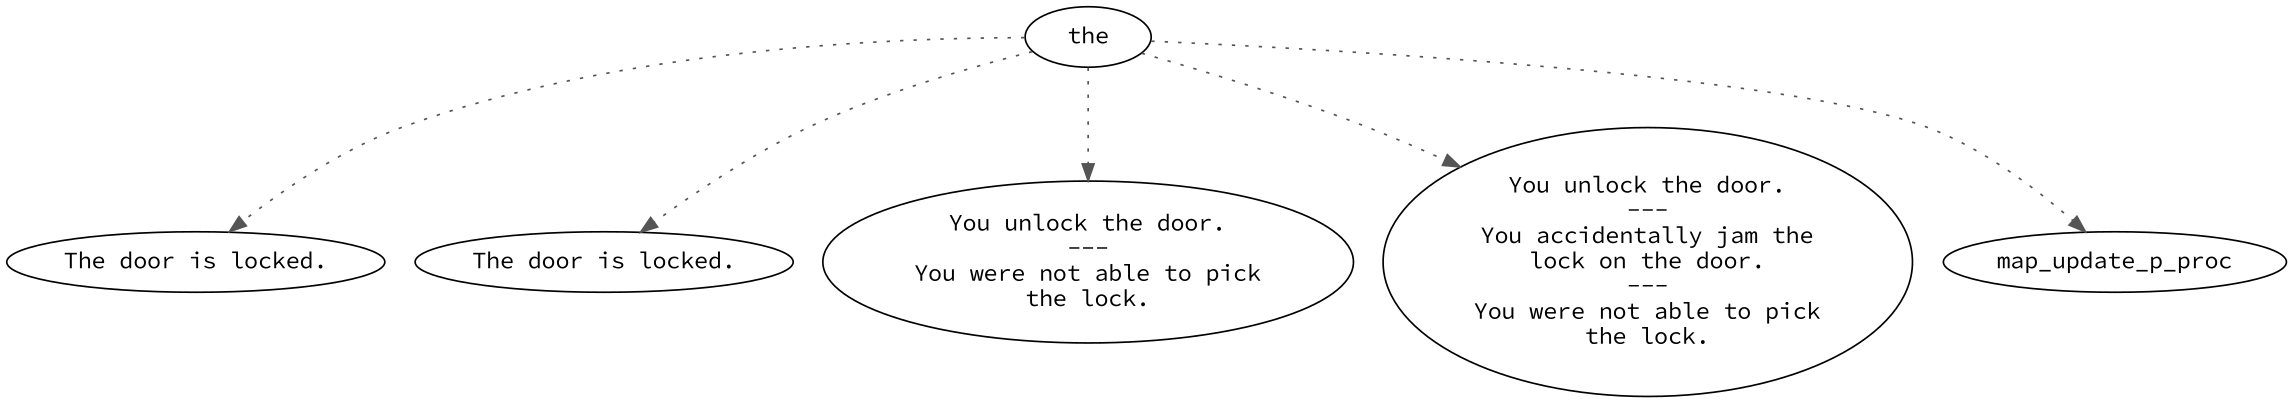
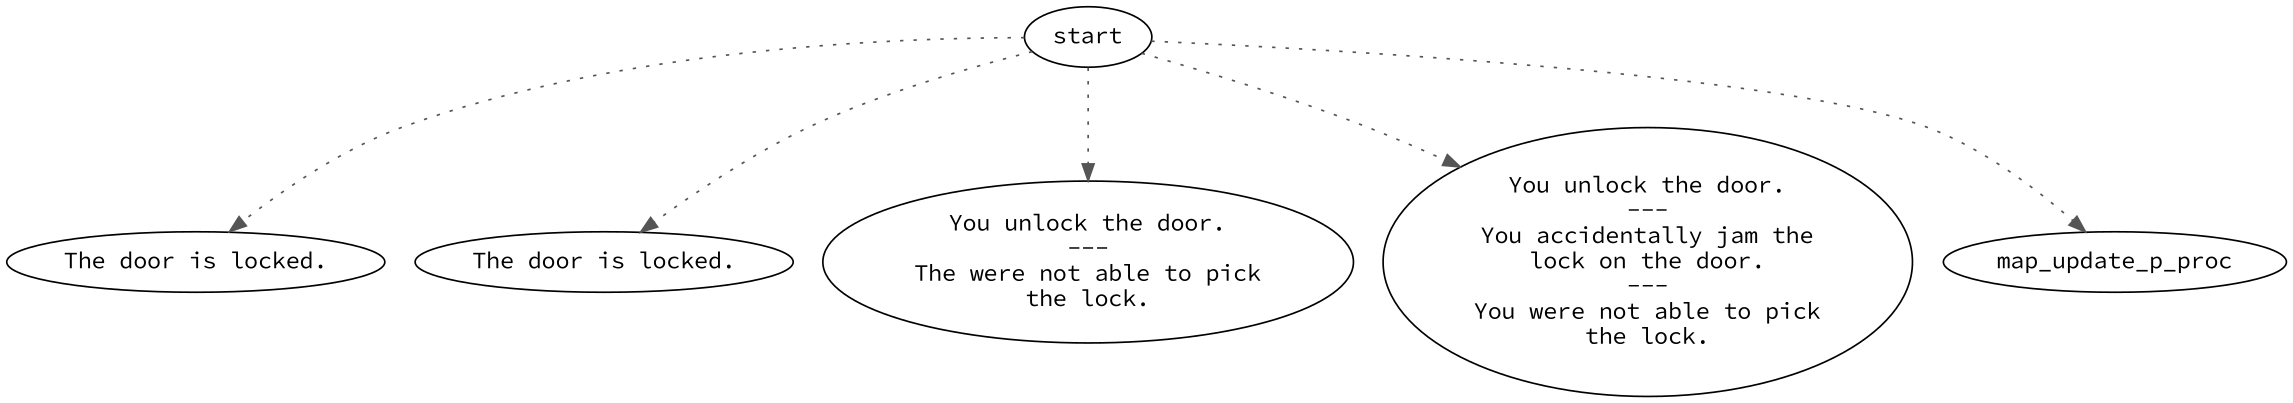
(1088, 37) -> (1088, 37)
(1088, 262) -> (1088, 262)
